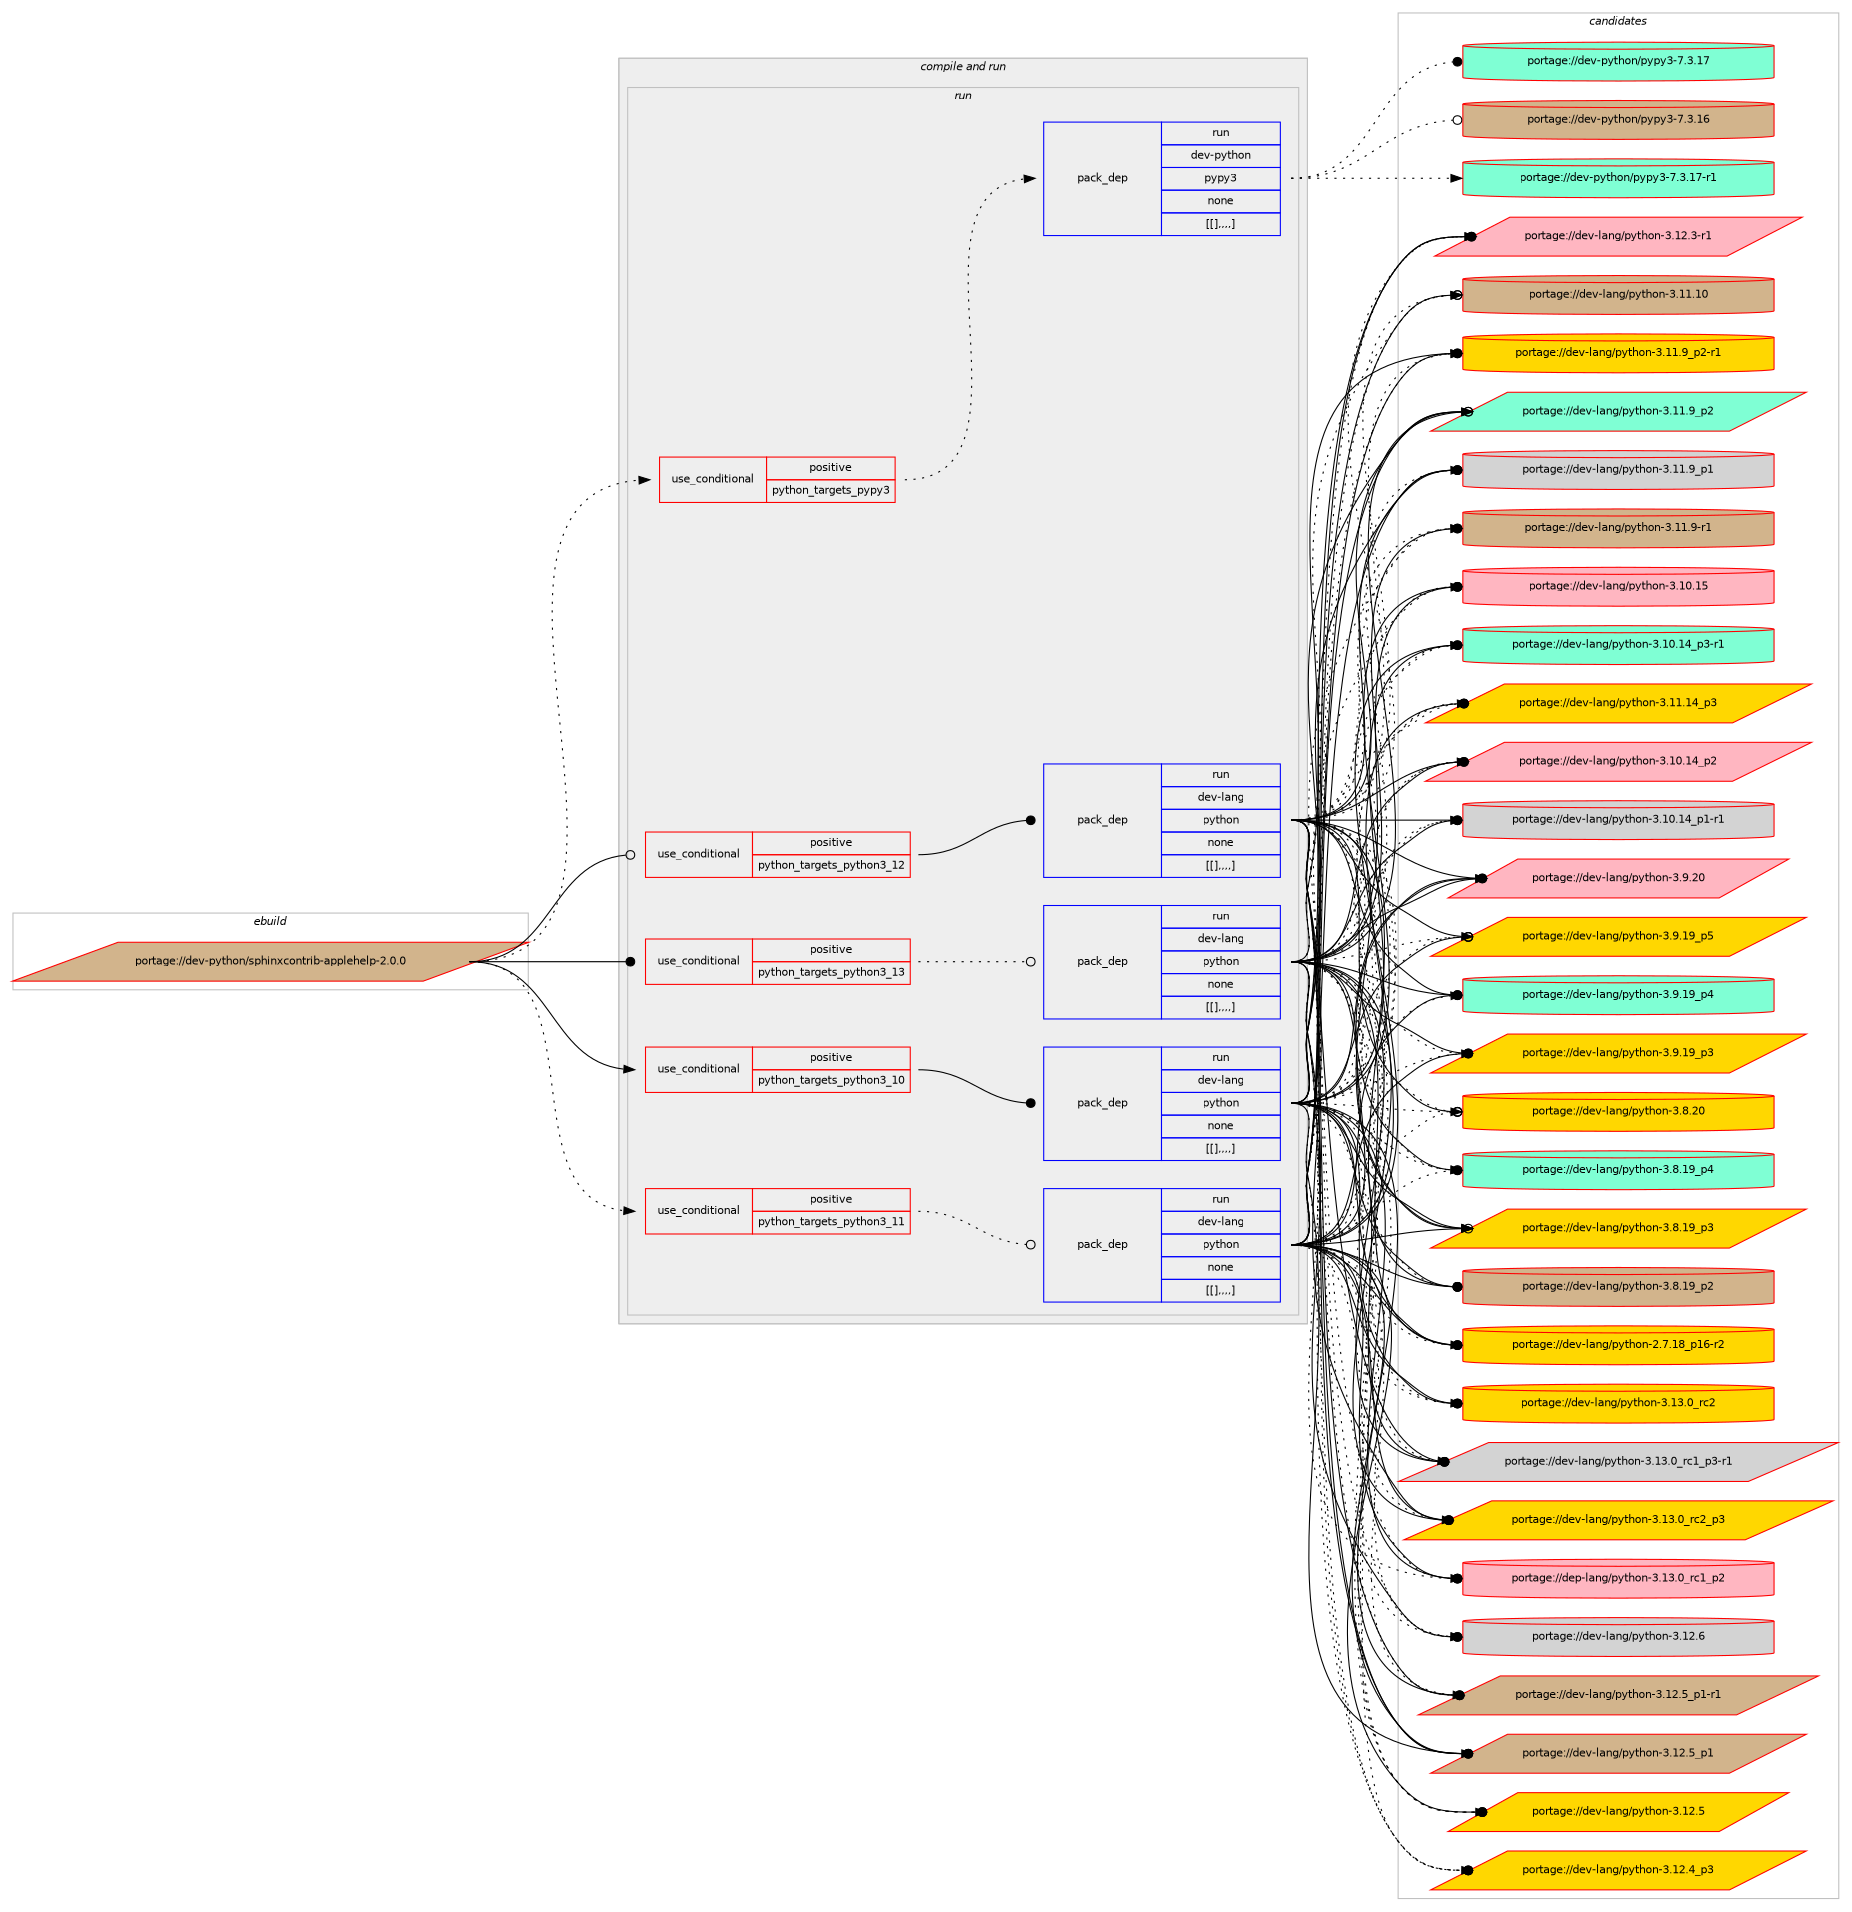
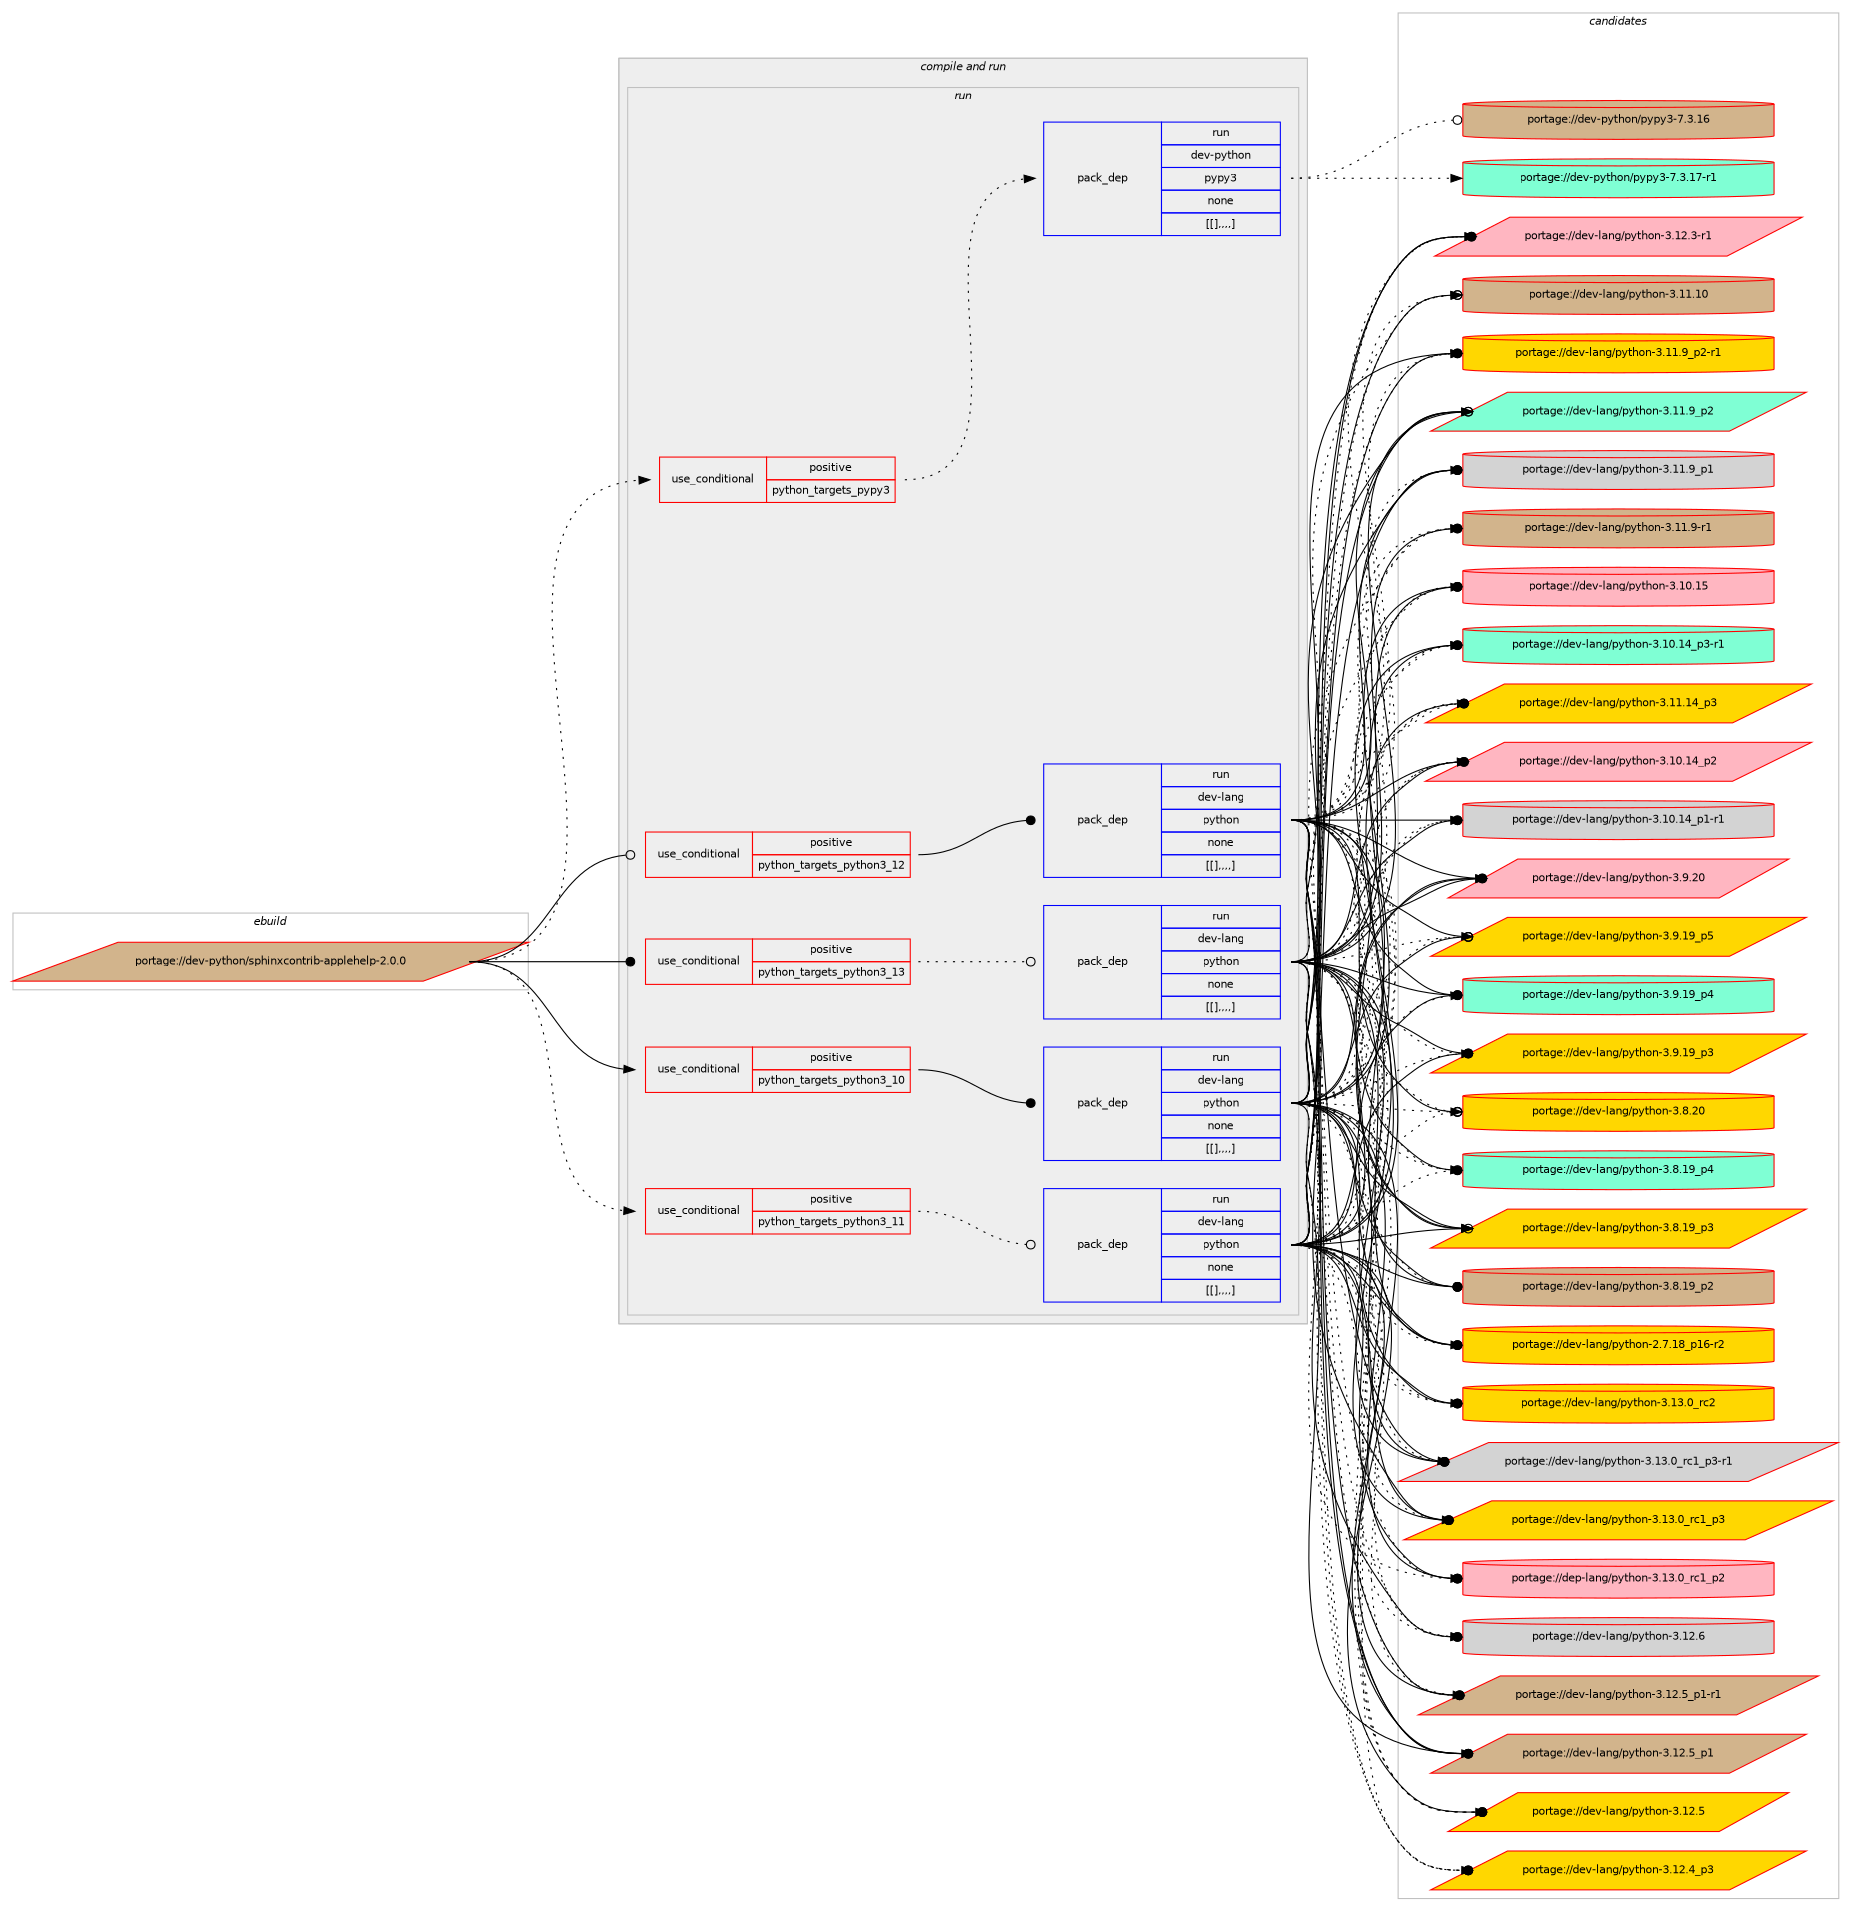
(1618, 62) -> none
(1618, 1520) -> (1618, 1520)
